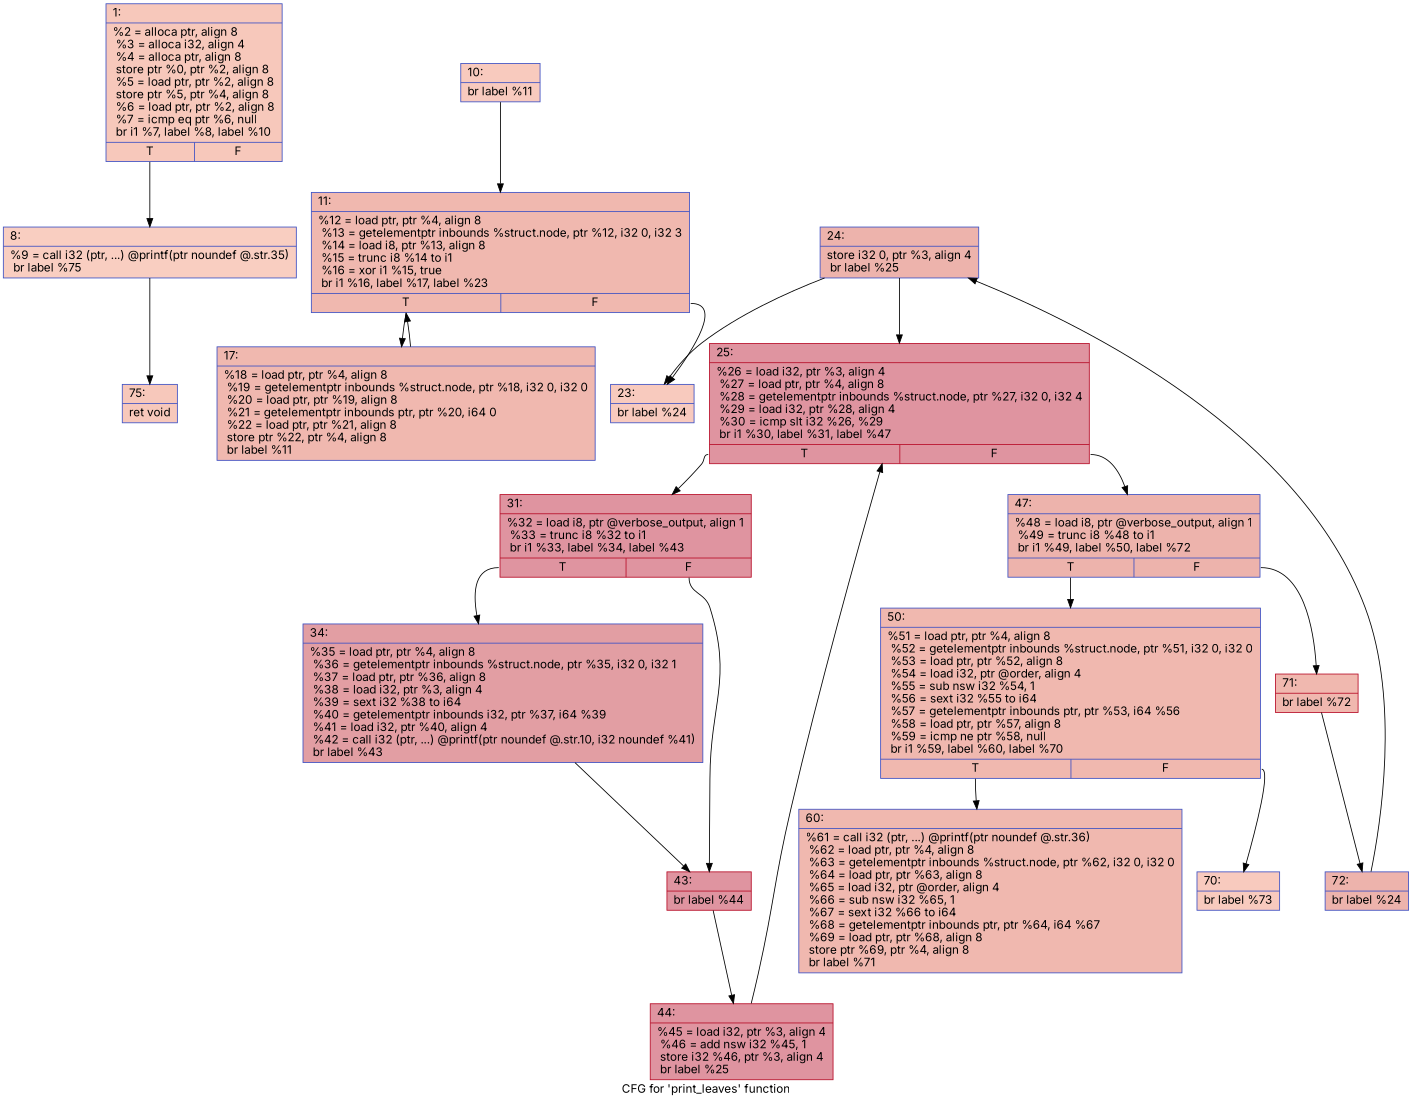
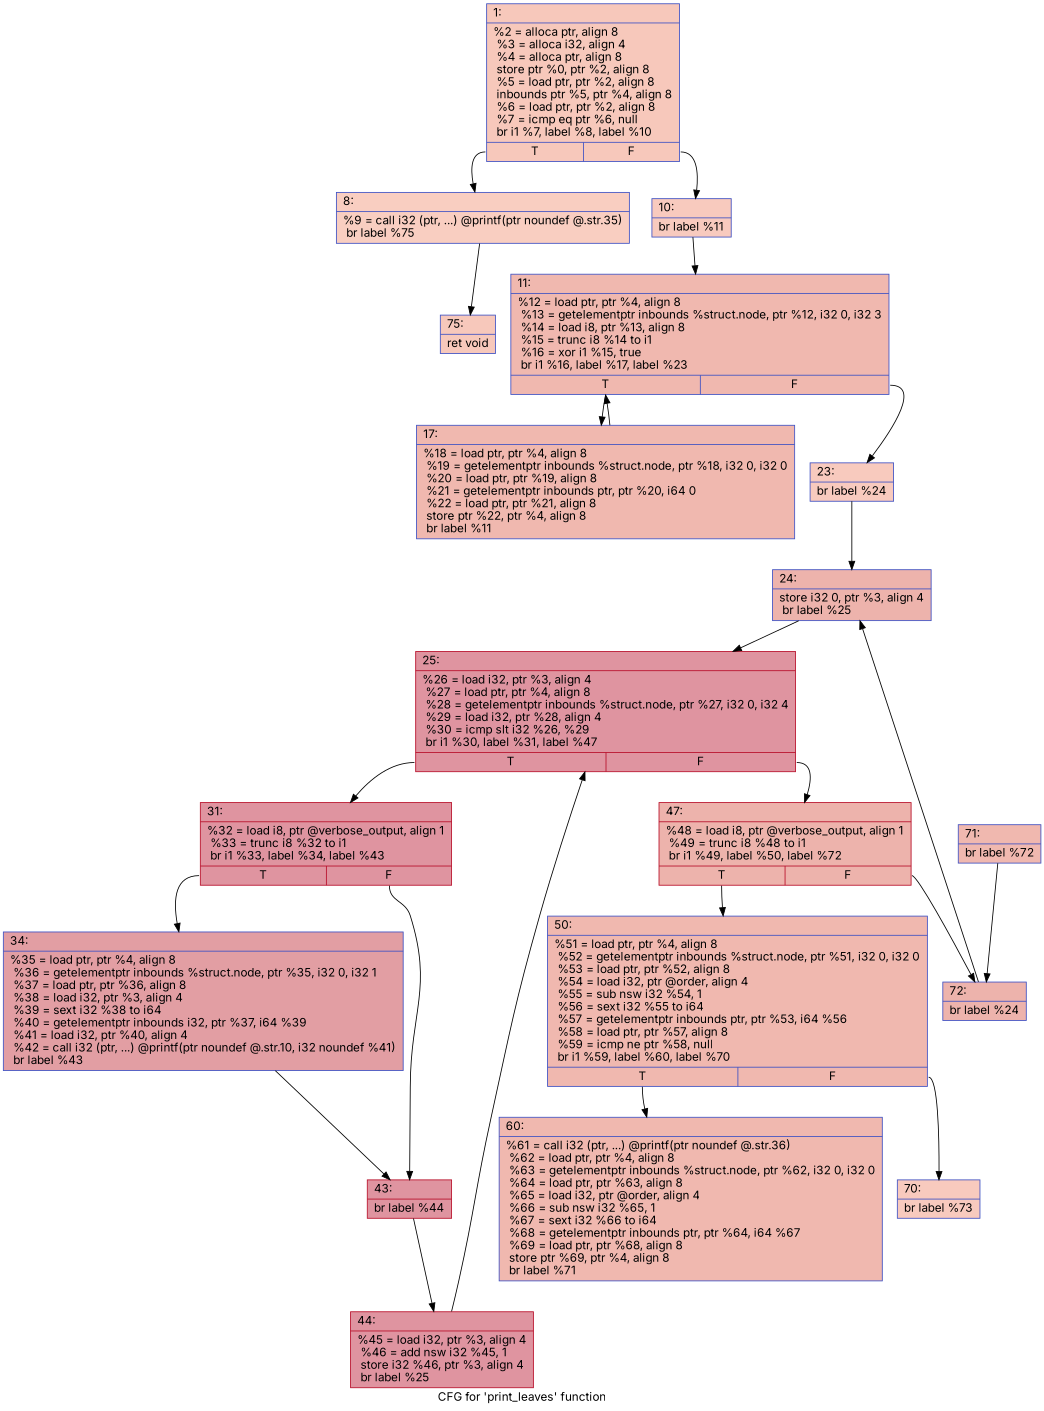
(191, 95) -> (583, 95)
none -> (696, 167)
(740, 318) -> (852, 531)
(1134, 536) -> (785, 844)
(1304, 605) -> (943, 924)
(1317, 693) -> (1000, 844)
